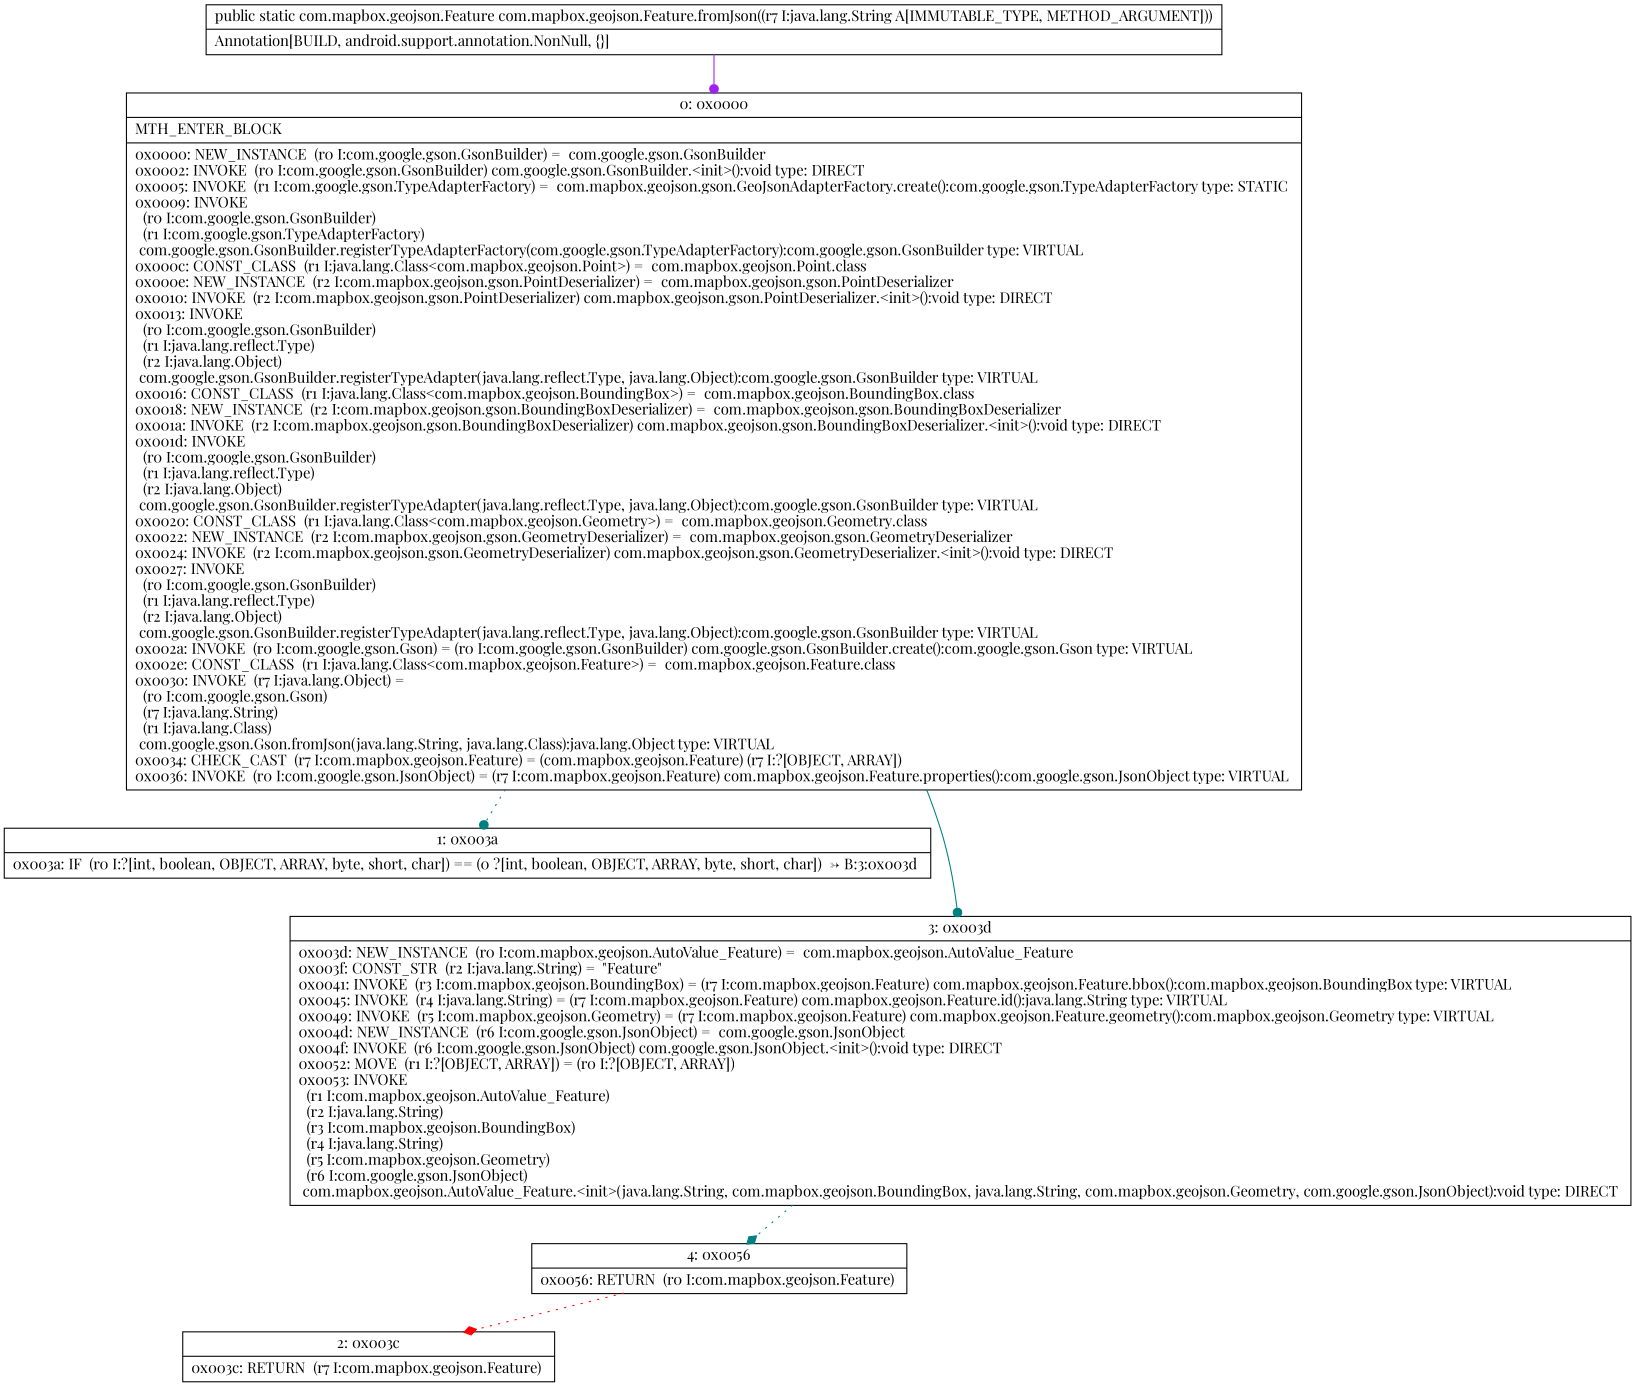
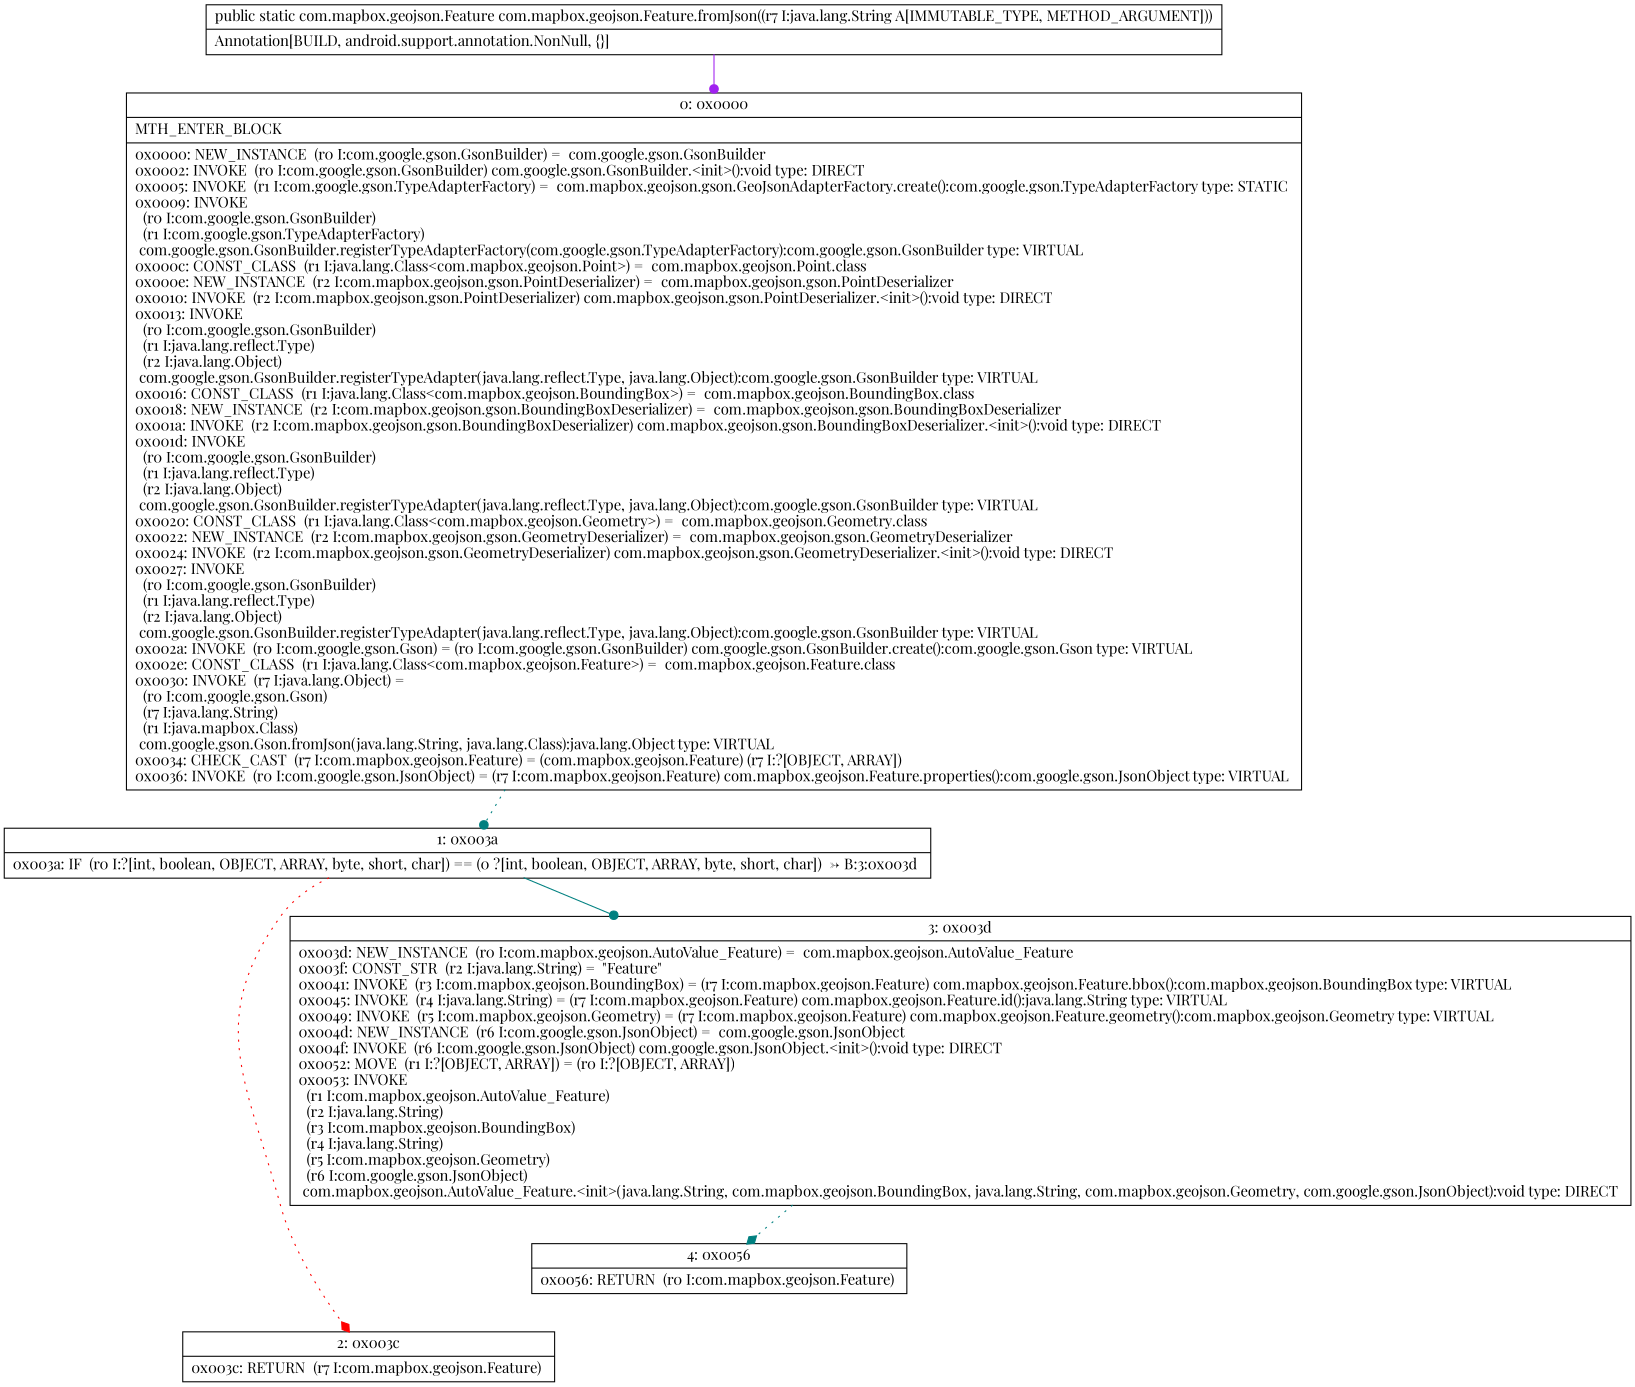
(203, 729) -> (217, 729)
(946, 848) -> (567, 896)
(550, 1311) -> (248, 1093)
